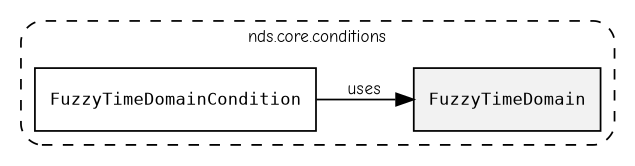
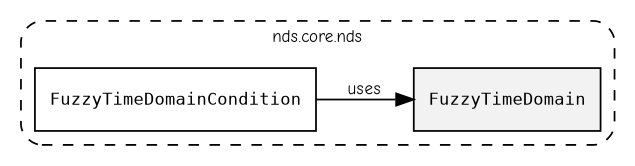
(318, 38) -> (318, 38)
